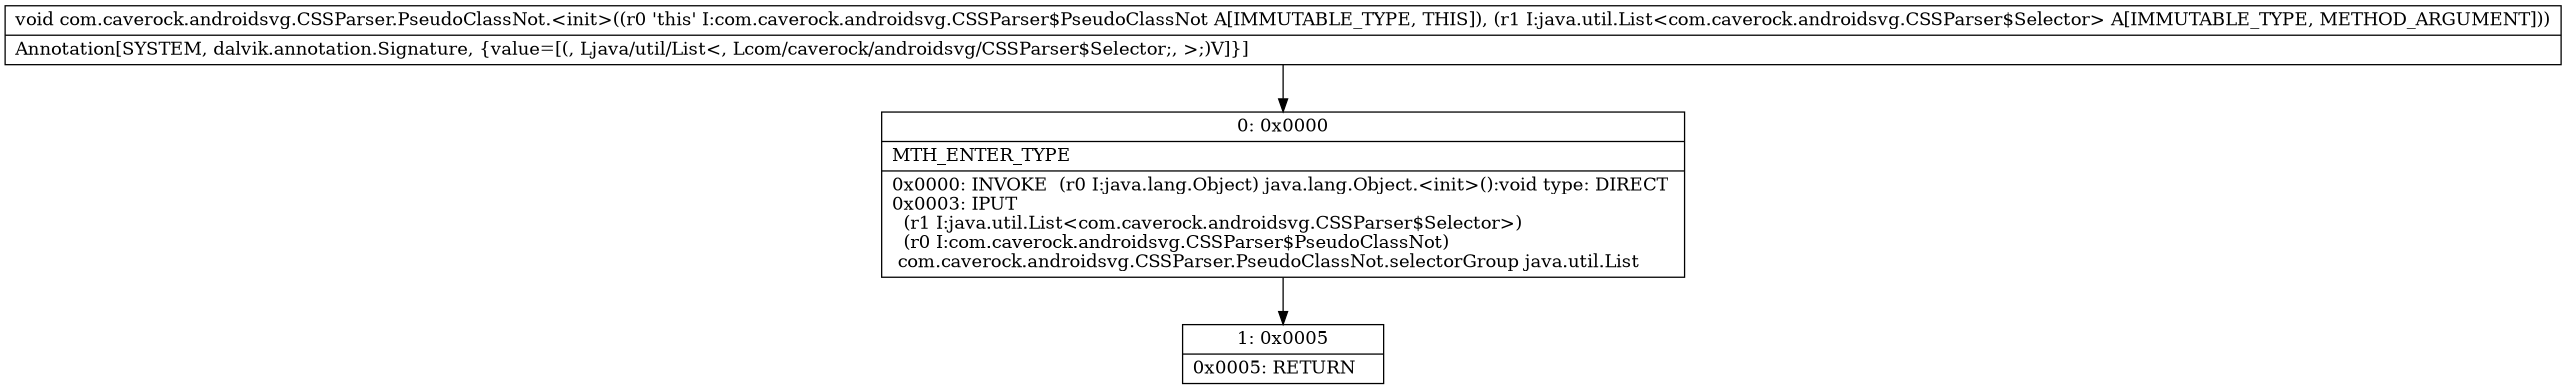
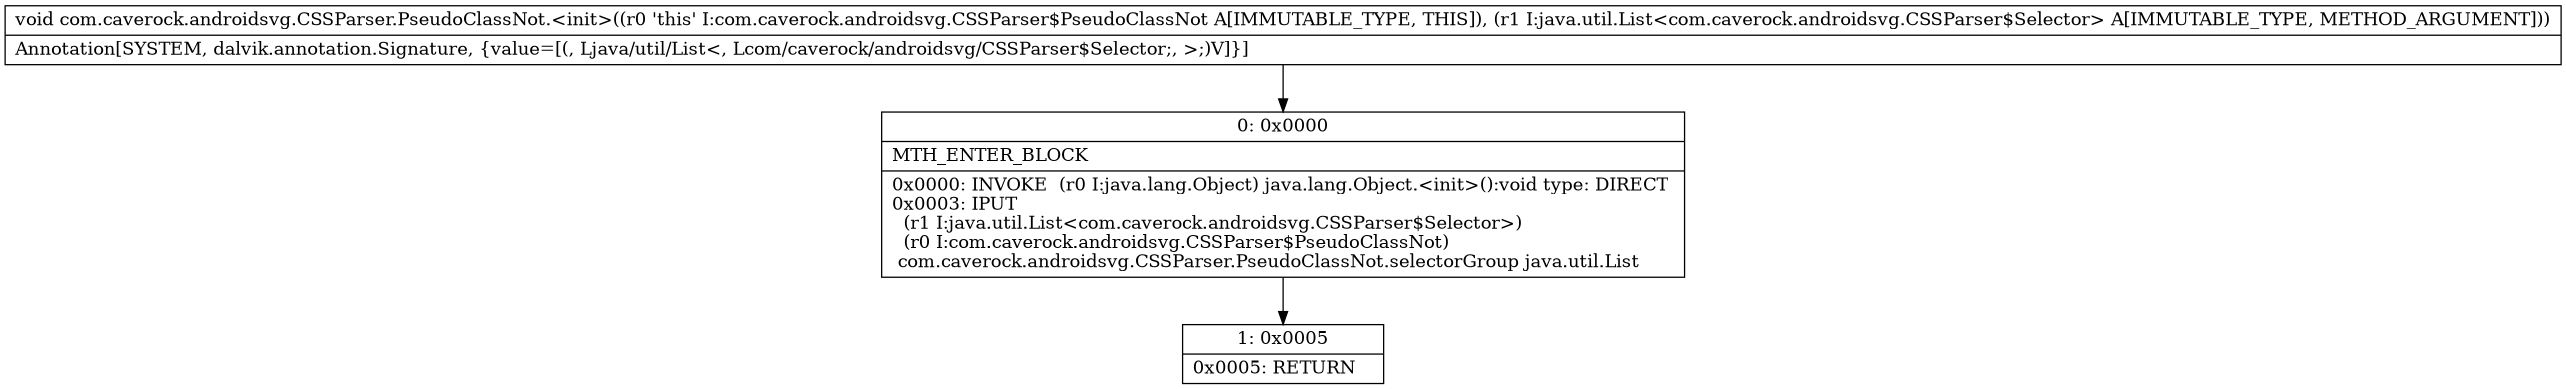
(982, 156) -> (991, 156)
